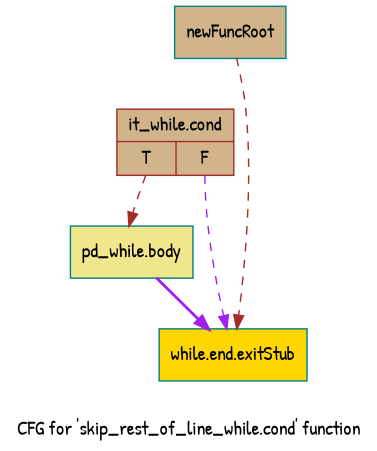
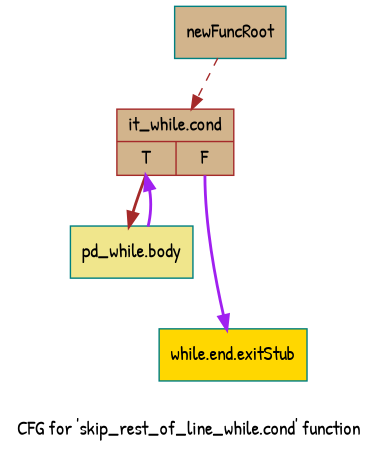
(248, 186) -> (208, 77)
(139, 194) -> (139, 194)
(211, 246) -> (211, 246)
(177, 299) -> (151, 208)
